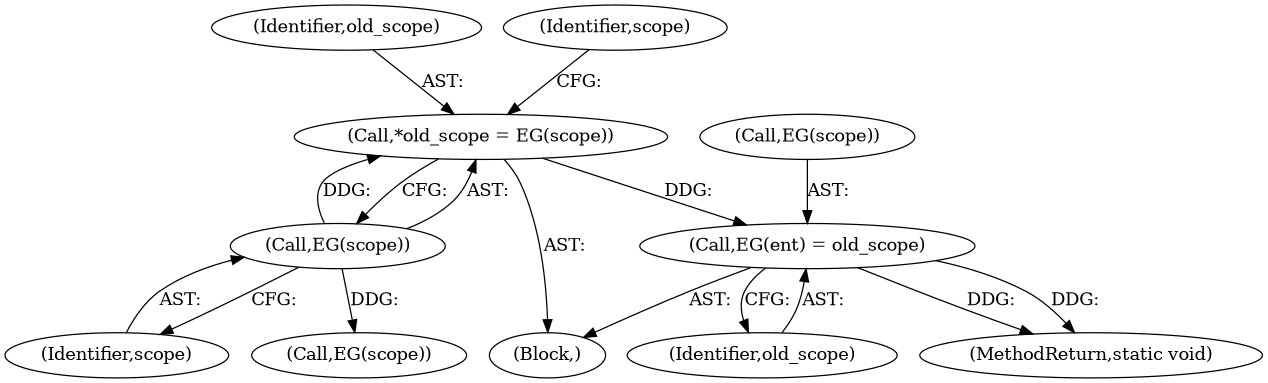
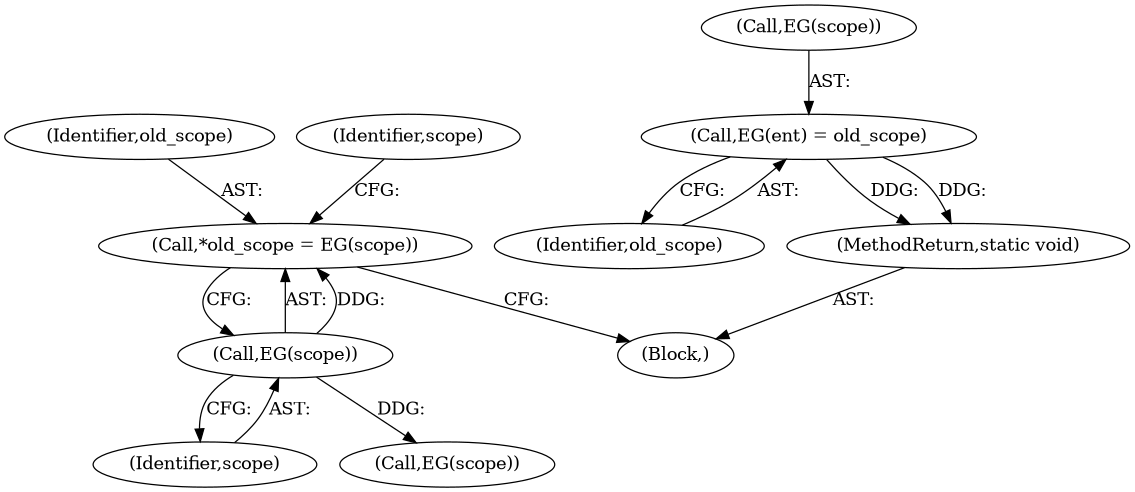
(639, 190) -> none
(568, 246) -> (530, 301)
(672, 298) -> (816, 301)
